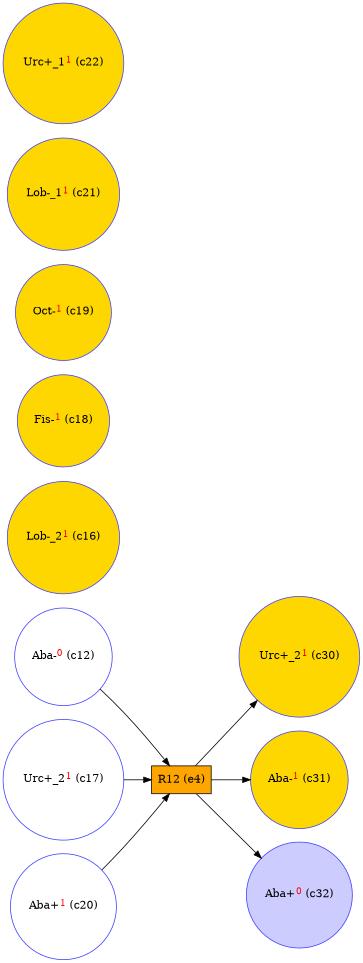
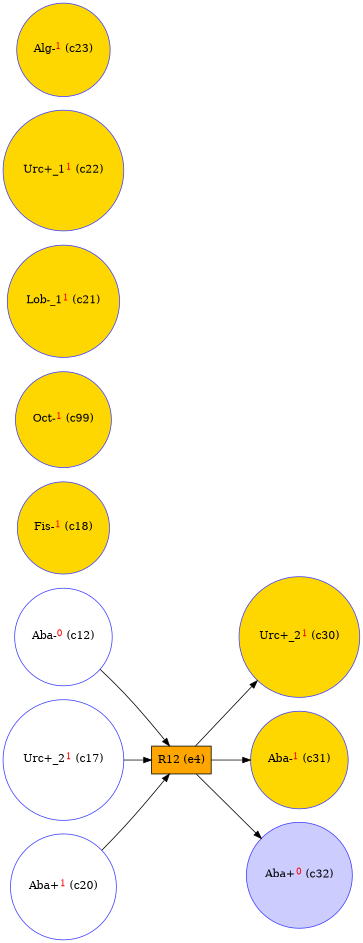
none -> (63, 50)
(78, 311) -> (78, 418)
(63, 538) -> none
